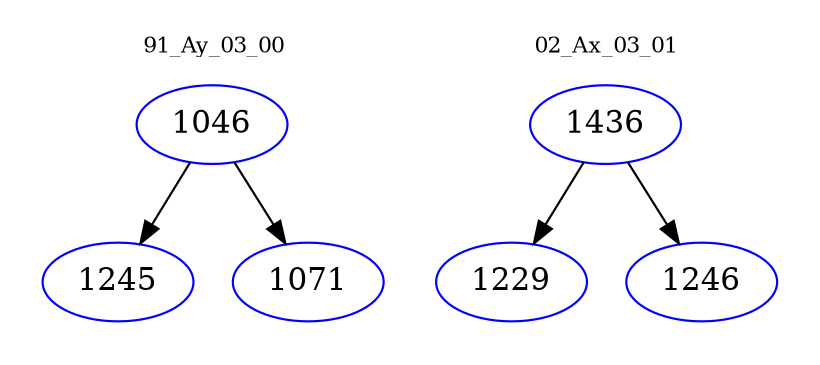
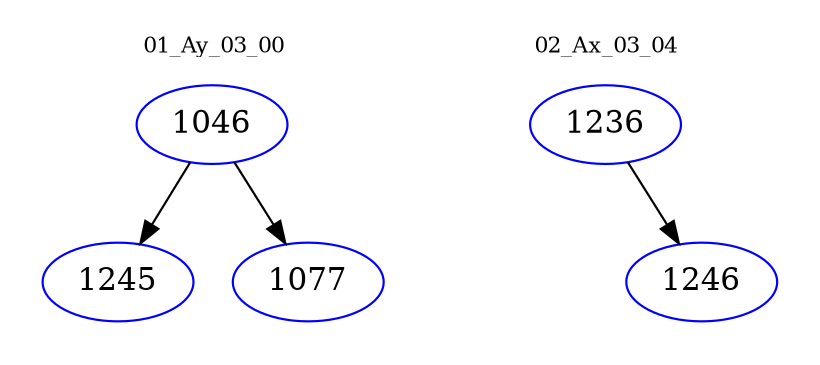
(214, 47) -> (214, 47)
(607, 47) -> (607, 47)
(606, 125) -> (606, 125)
(308, 282) -> (308, 282)
(512, 282) -> none
